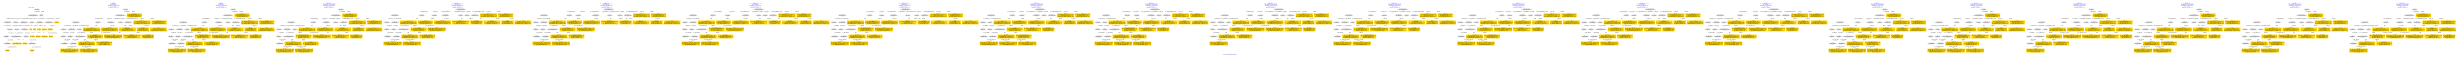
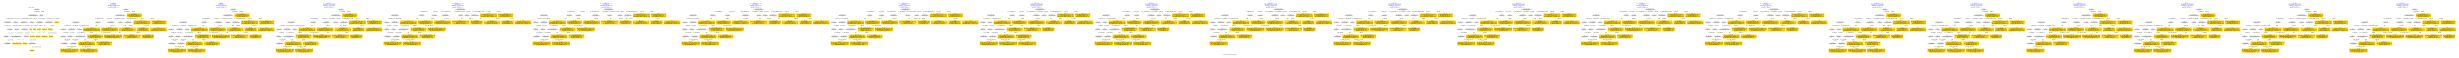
(7, 51) -> none
